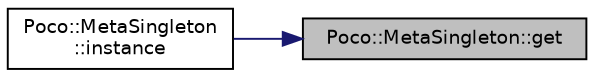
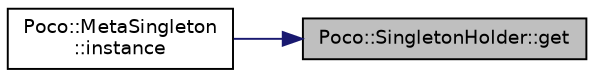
(445, 39) -> (445, 39)
